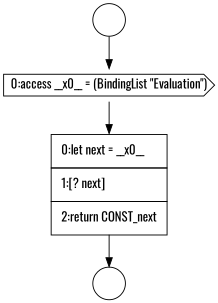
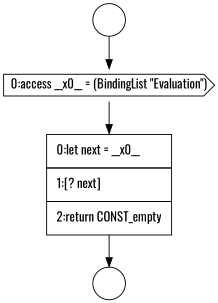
(109, 218) -> (109, 218)
